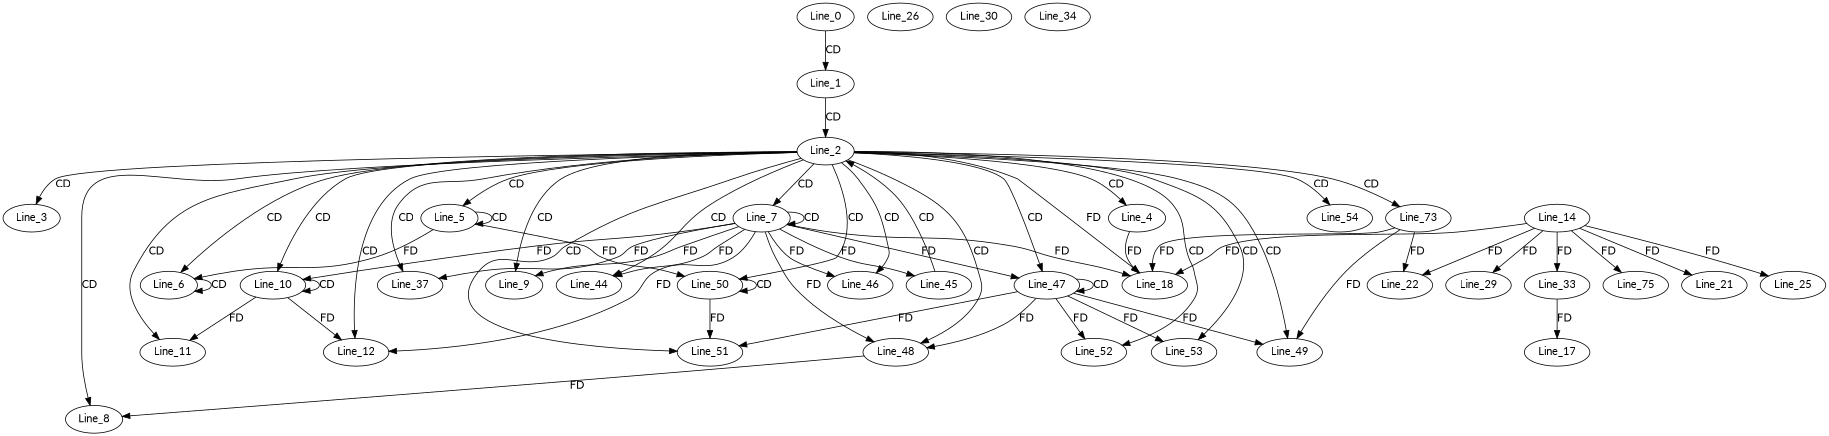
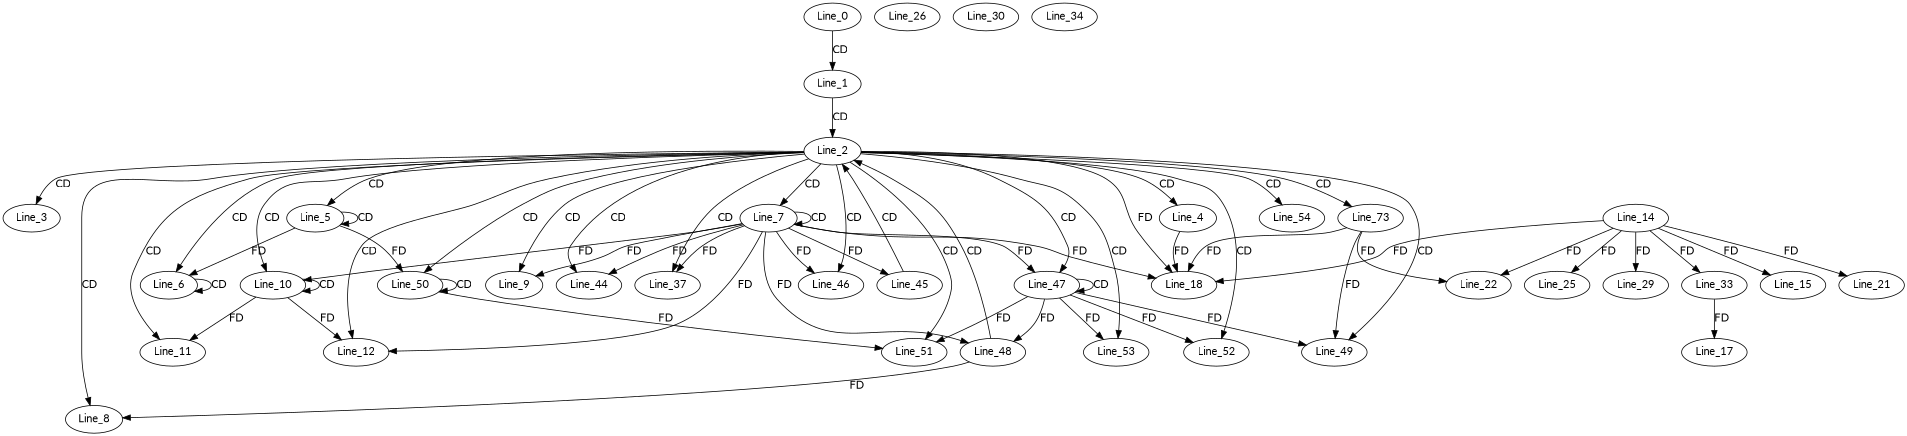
(962, 232) -> (952, 231)
(1636, 285) -> (1793, 285)
